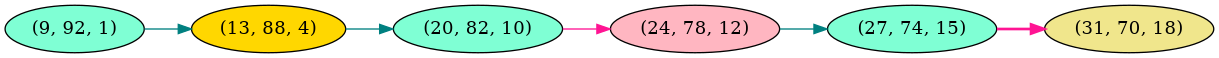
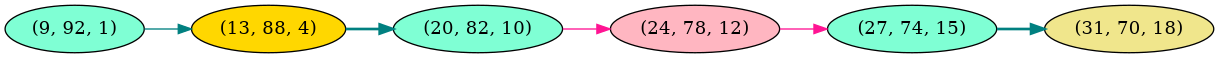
(363, 29) -> (363, 29)
(797, 29) -> (797, 29)
(1014, 29) -> (1014, 29)
